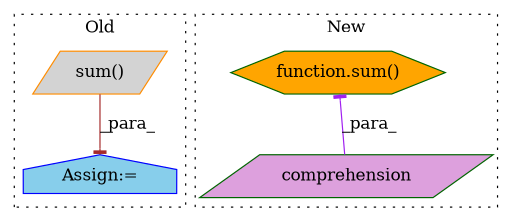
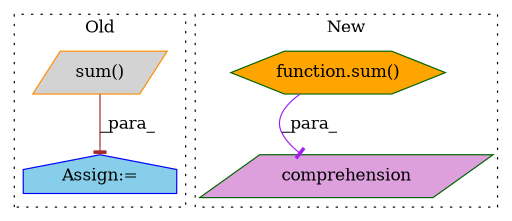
(342, 127) -> (280, 122)
